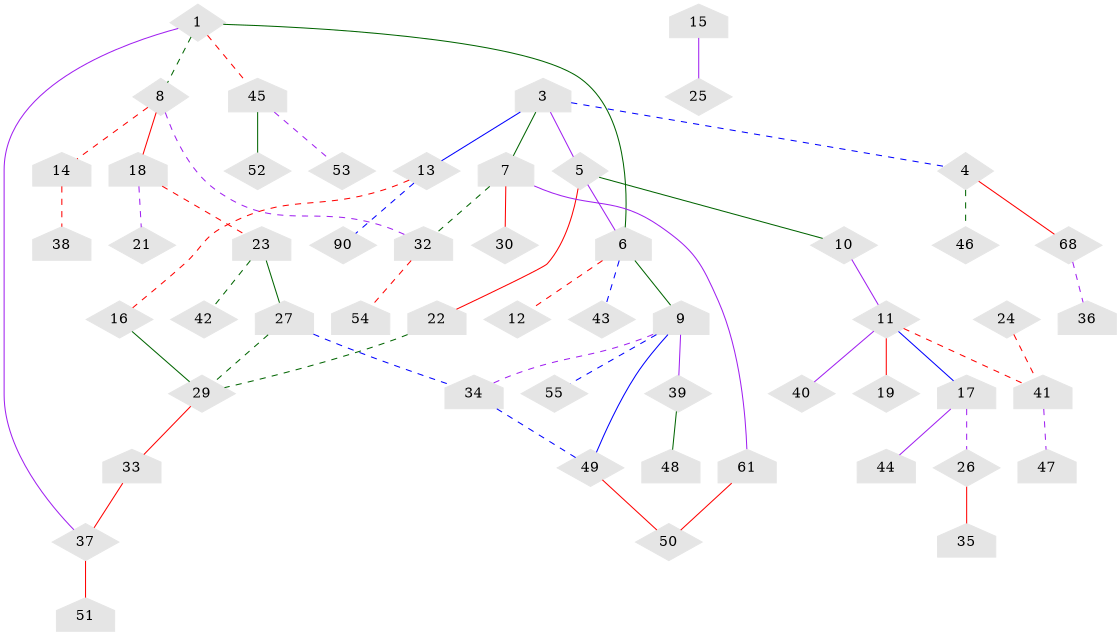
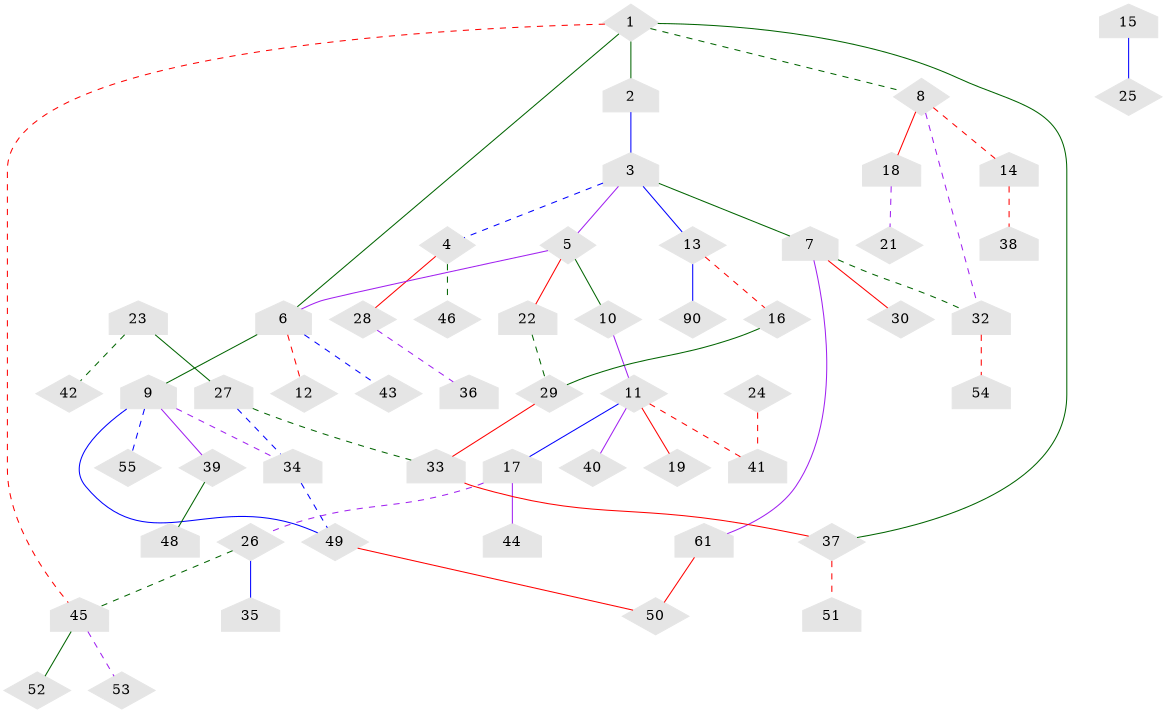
(699, 58) -> (1129, 58)
none -> (631, 97)
(385, 208) -> (693, 282)
(203, 210) -> none
(4, 240) -> (1067, 188)
(1069, 245) -> (363, 319)
(241, 358) -> (331, 436)
(1047, 468) -> none
(967, 505) -> (251, 579)
(86, 579) -> (832, 579)
none -> (166, 579)
